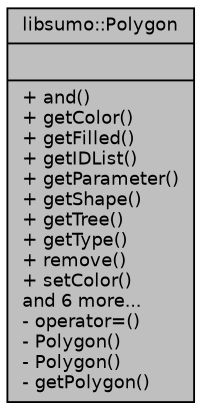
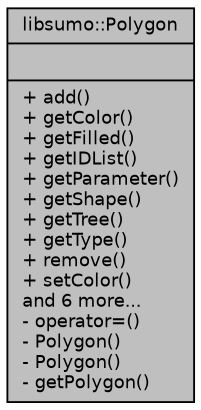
(56, 98) -> (56, 98)
